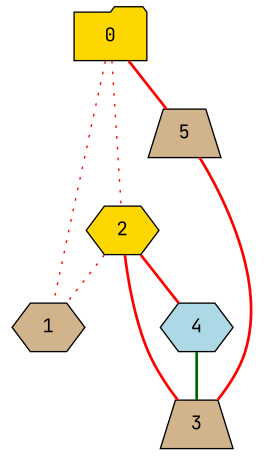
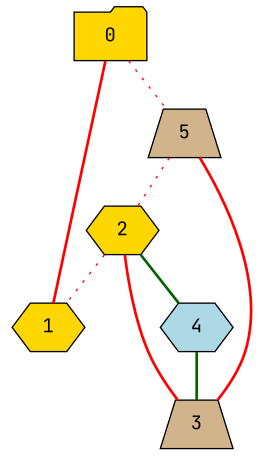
(148, 85) -> (148, 85)
(117, 133) -> (153, 182)
(79, 182) -> (79, 182)
(160, 279) -> (160, 279)
(48, 327) -> (48, 327)
